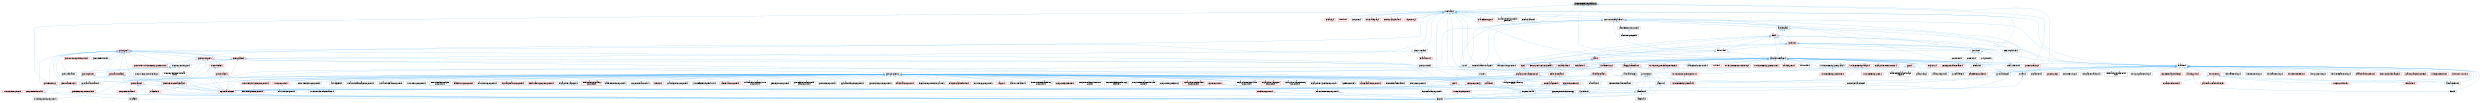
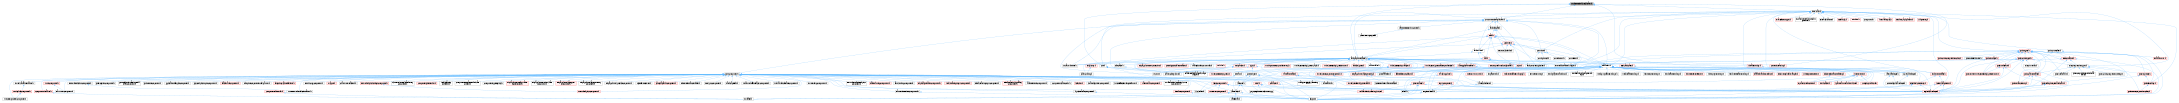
(220, 71) -> (1992, 70)
(1832, 74) -> none
(2053, 74) -> (1514, 74)
(2416, 74) -> none
(568, 83) -> (987, 83)
(1090, 83) -> none
(1117, 83) -> (446, 83)
(155, 92) -> (1370, 92)
